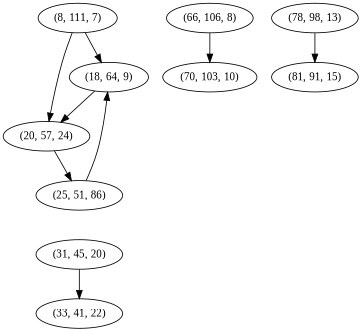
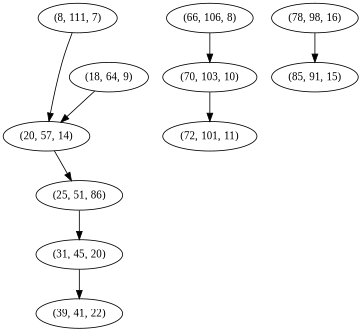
(315, 18) -> (315, 18)
(91, 44) -> none
(315, 77) -> (315, 77)
(47, 136) -> (47, 136)
none -> (210, 136)
(100, 141) -> (79, 221)
(79, 314) -> (79, 314)
